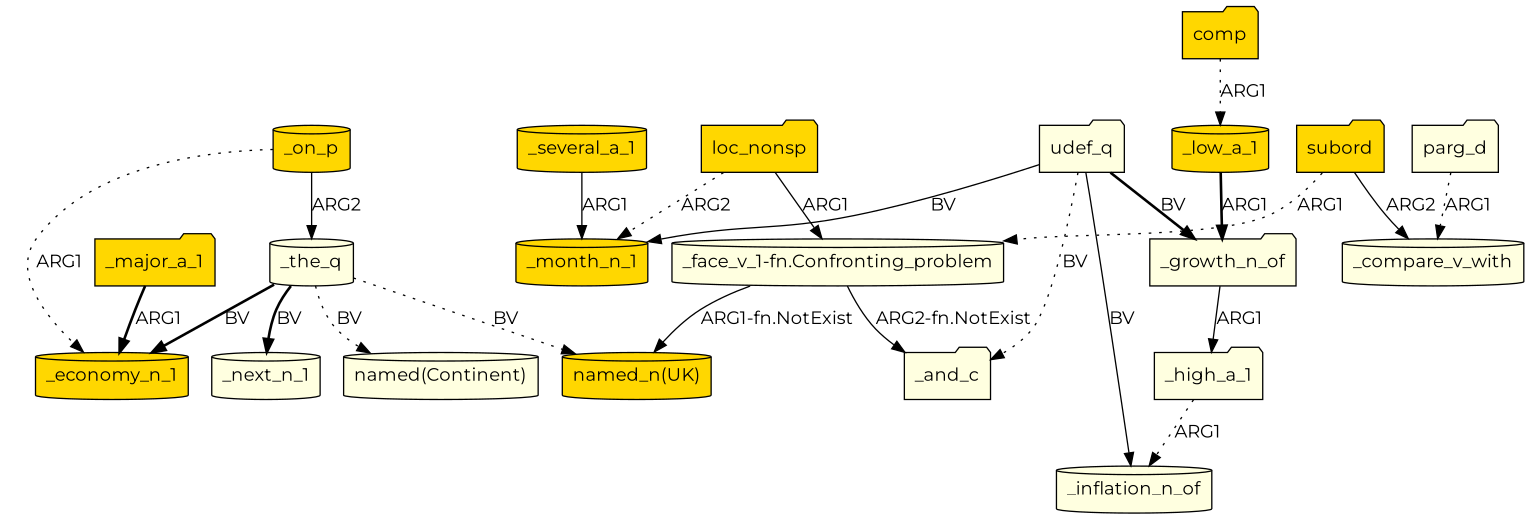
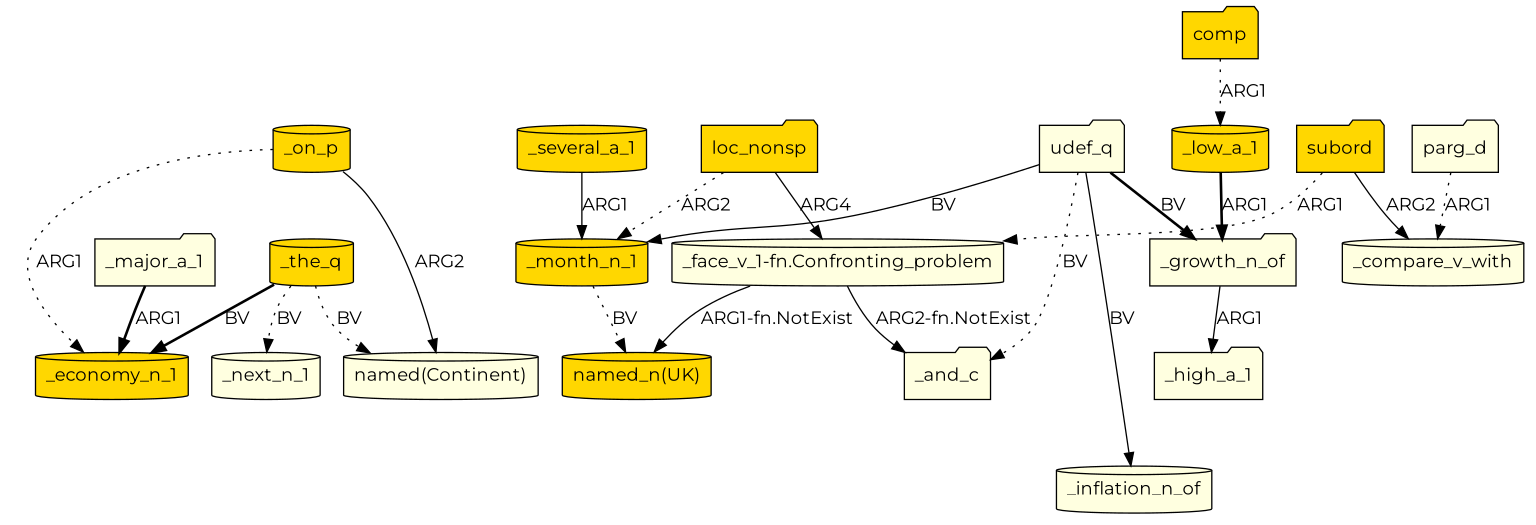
(312, 199) -> (400, 249)
(826, 206) -> (826, 206)
(155, 262) -> (155, 262)
(312, 262) -> (312, 262)
(276, 311) -> (276, 311)
(458, 314) -> (606, 313)
(1175, 427) -> none
